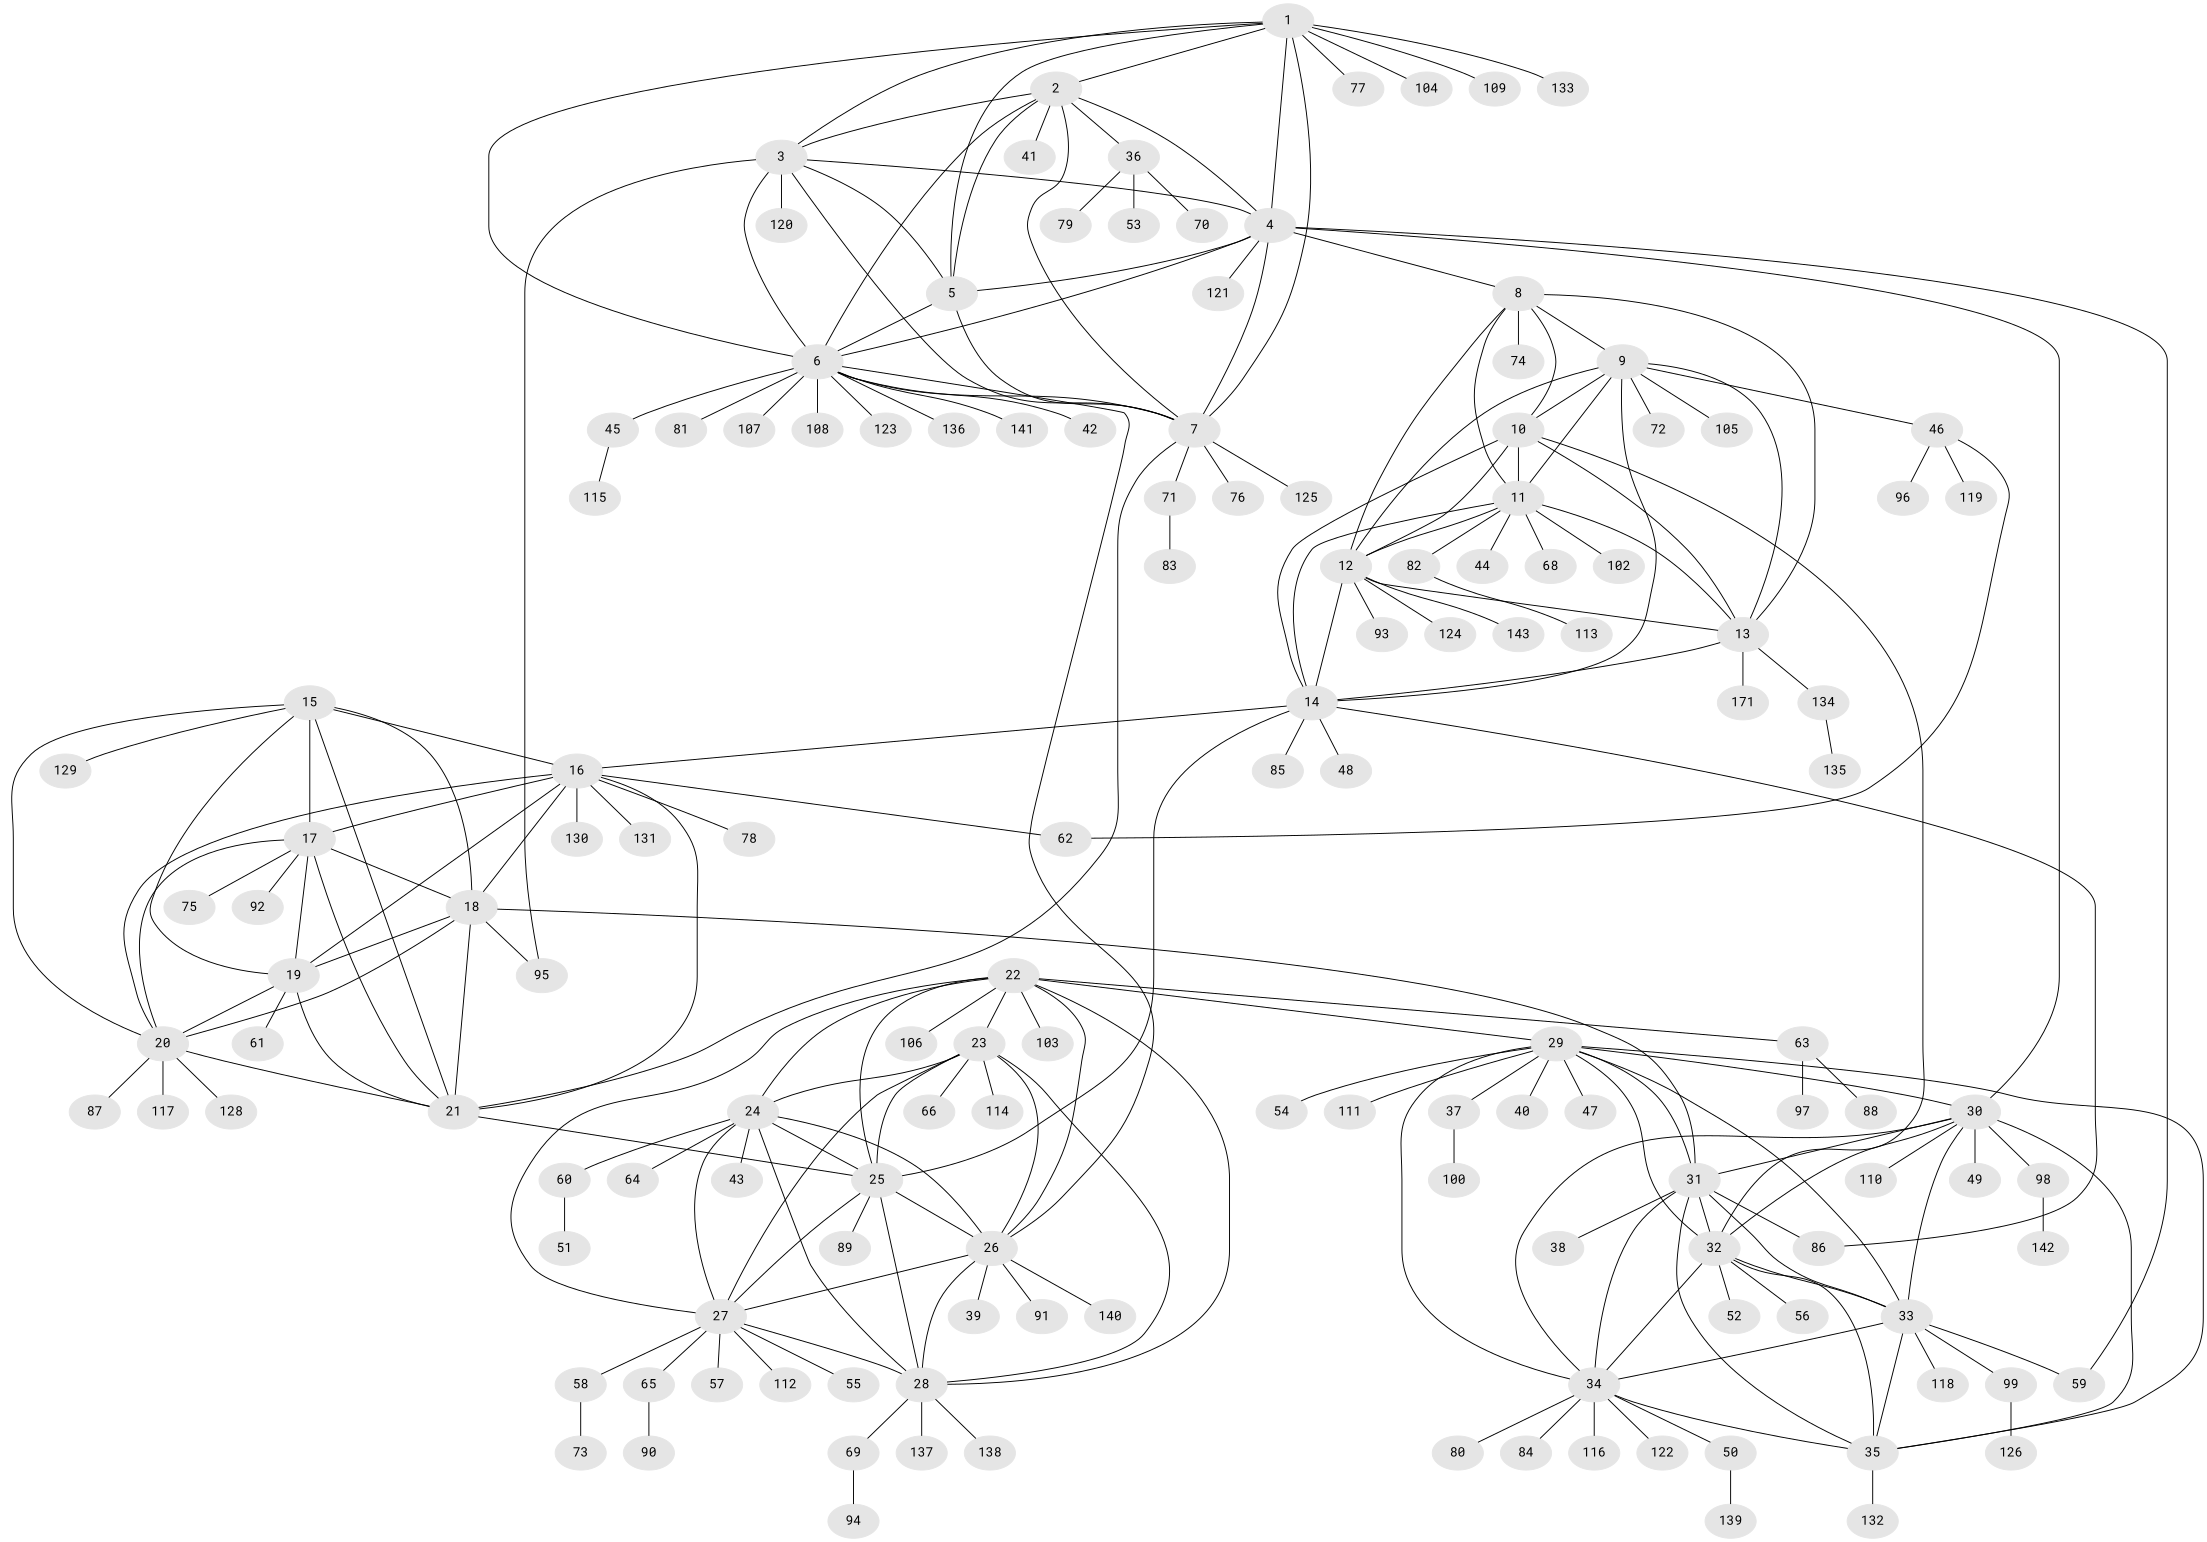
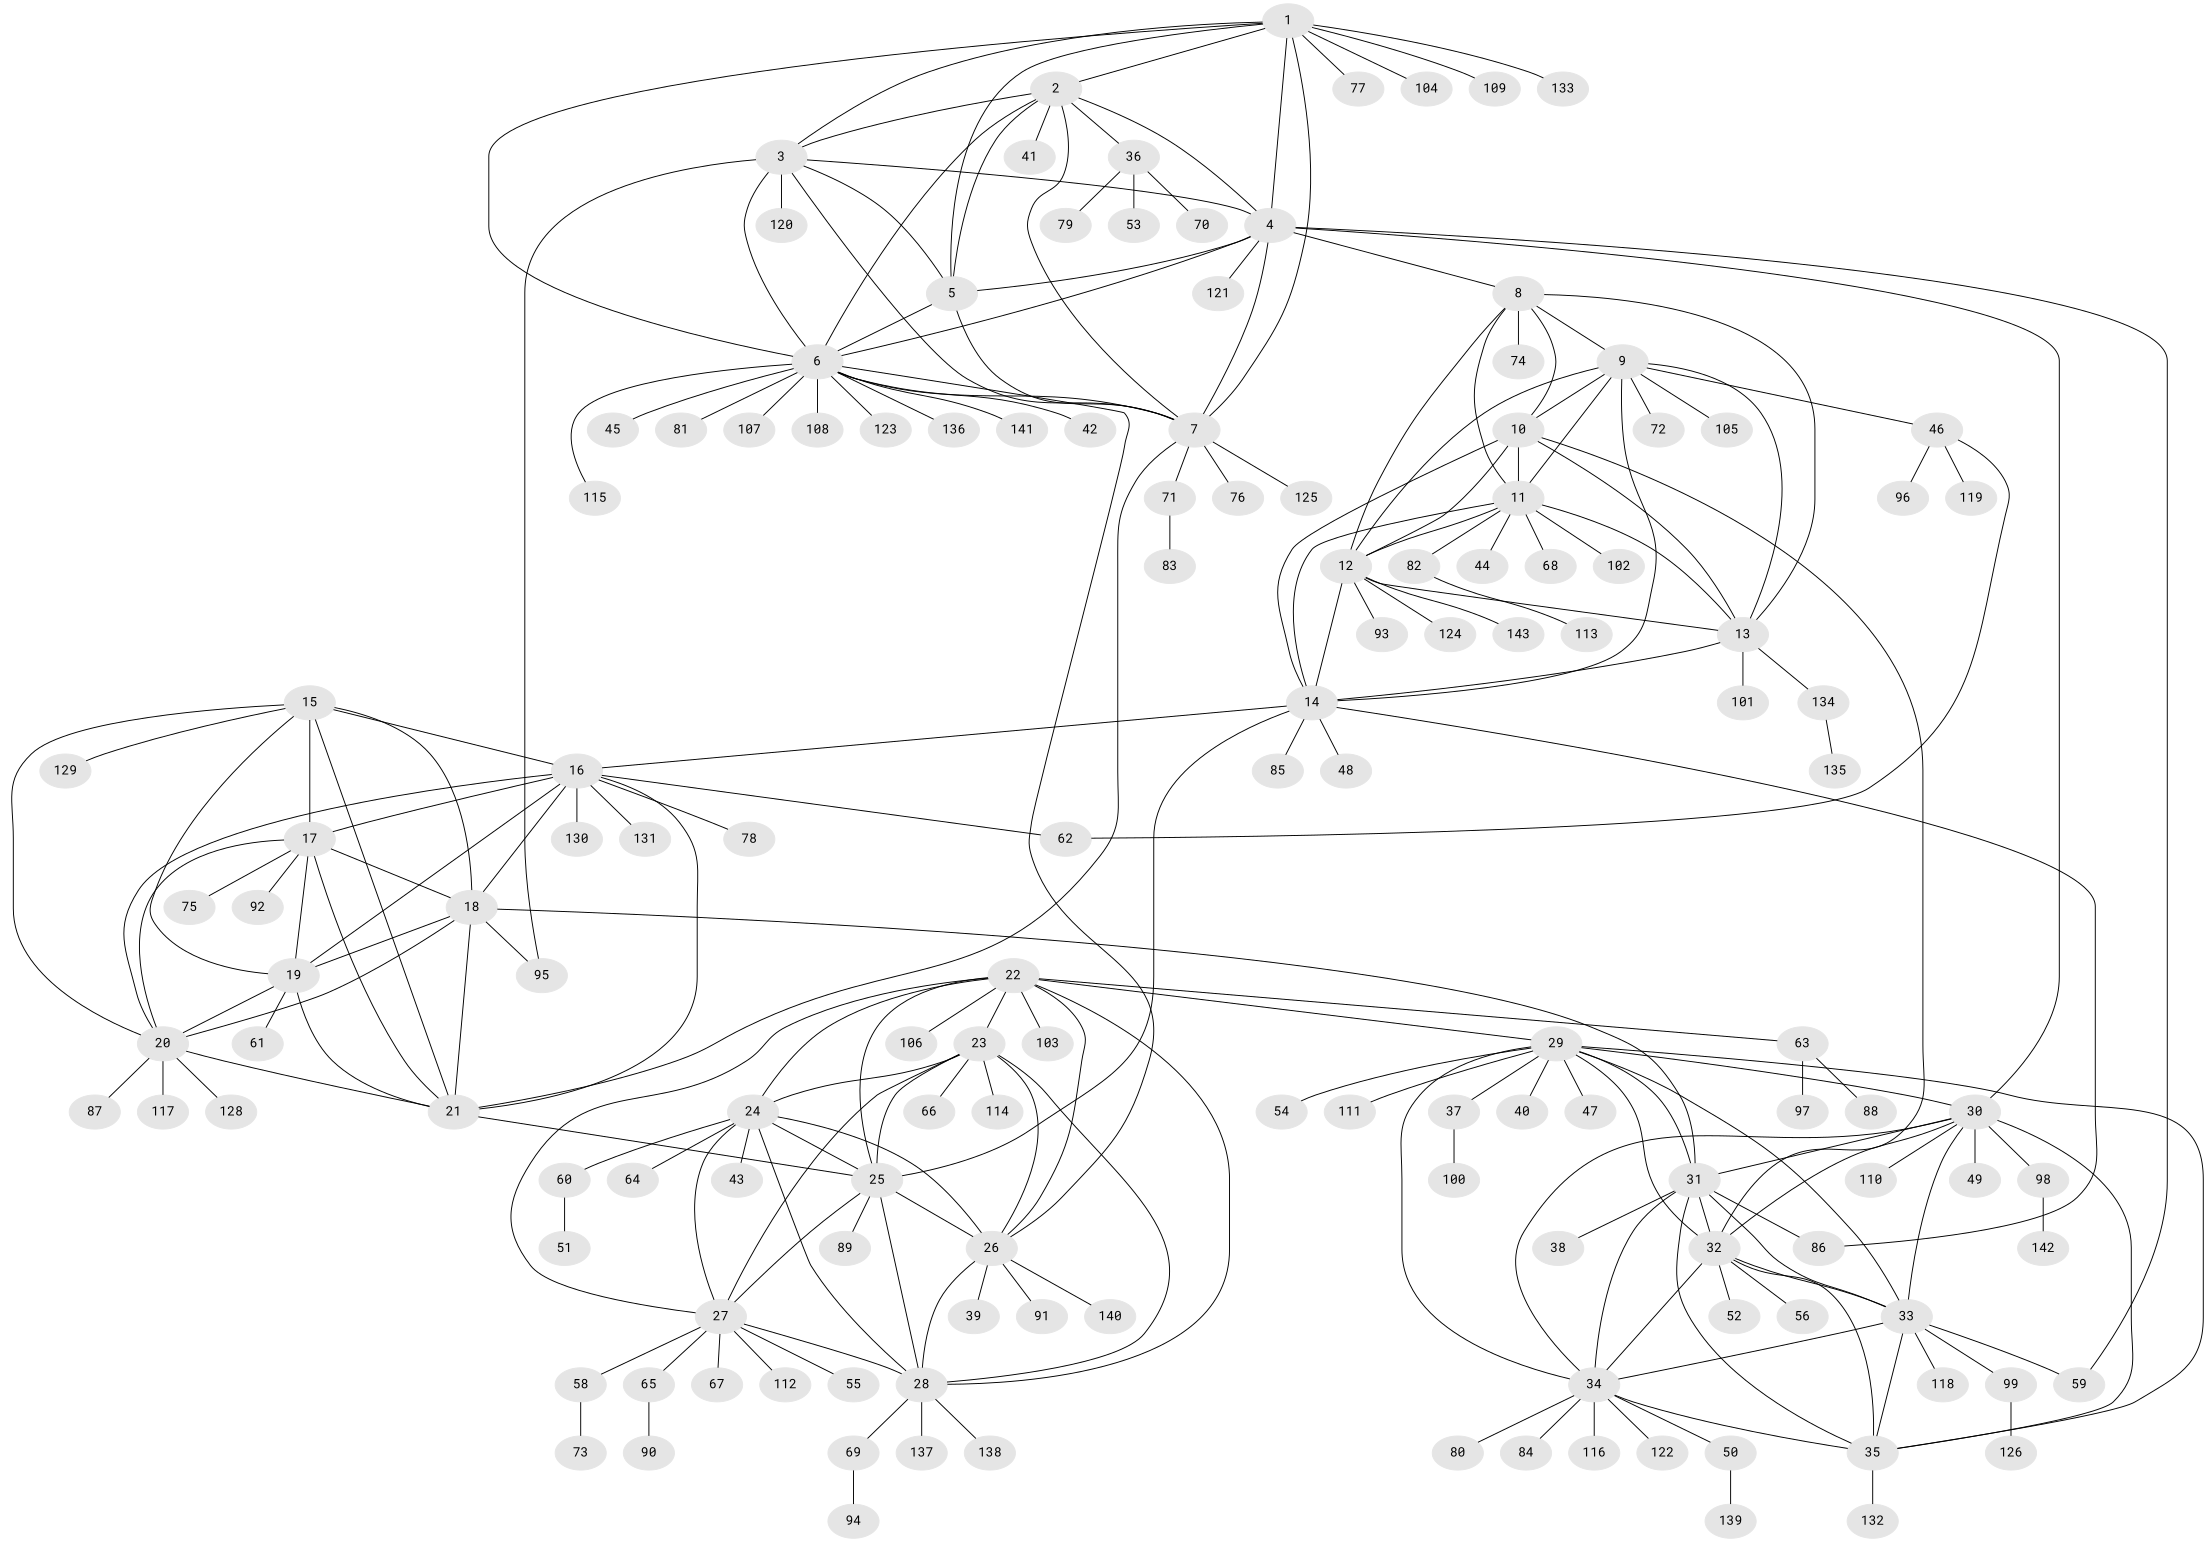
(604, 464) -> (646, 384)
(1743, 703) -> (1743, 703)
(856, 1283) -> none
(717, 1385) -> (717, 1385)
